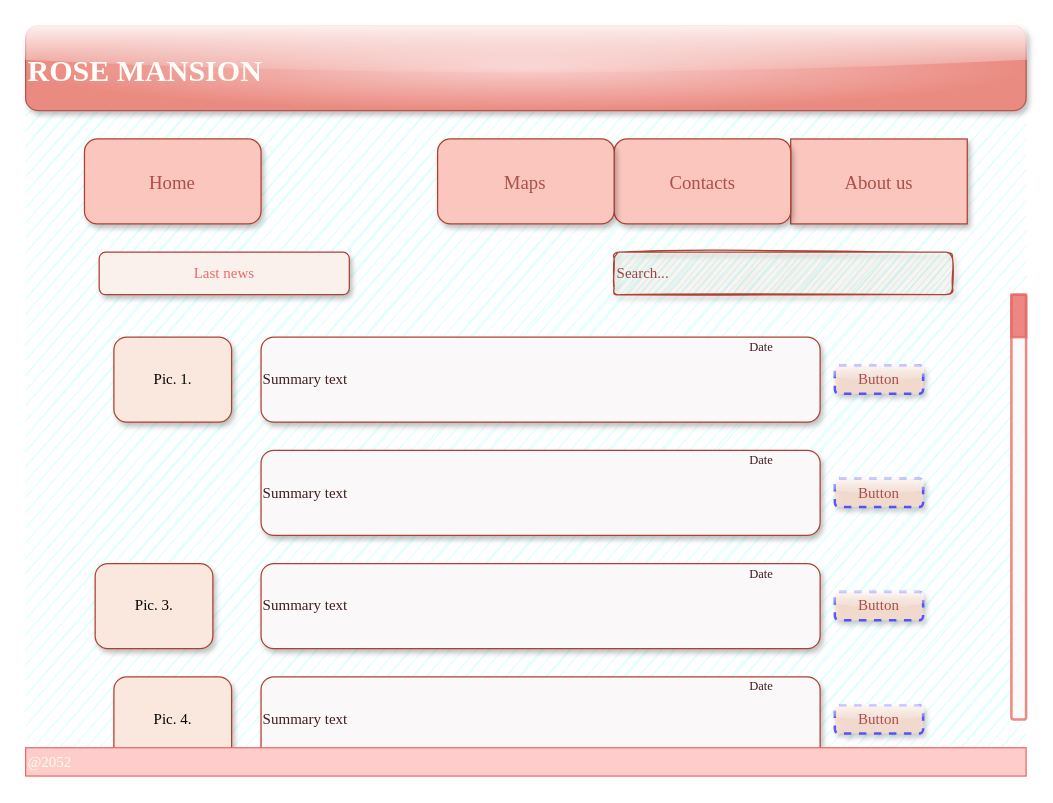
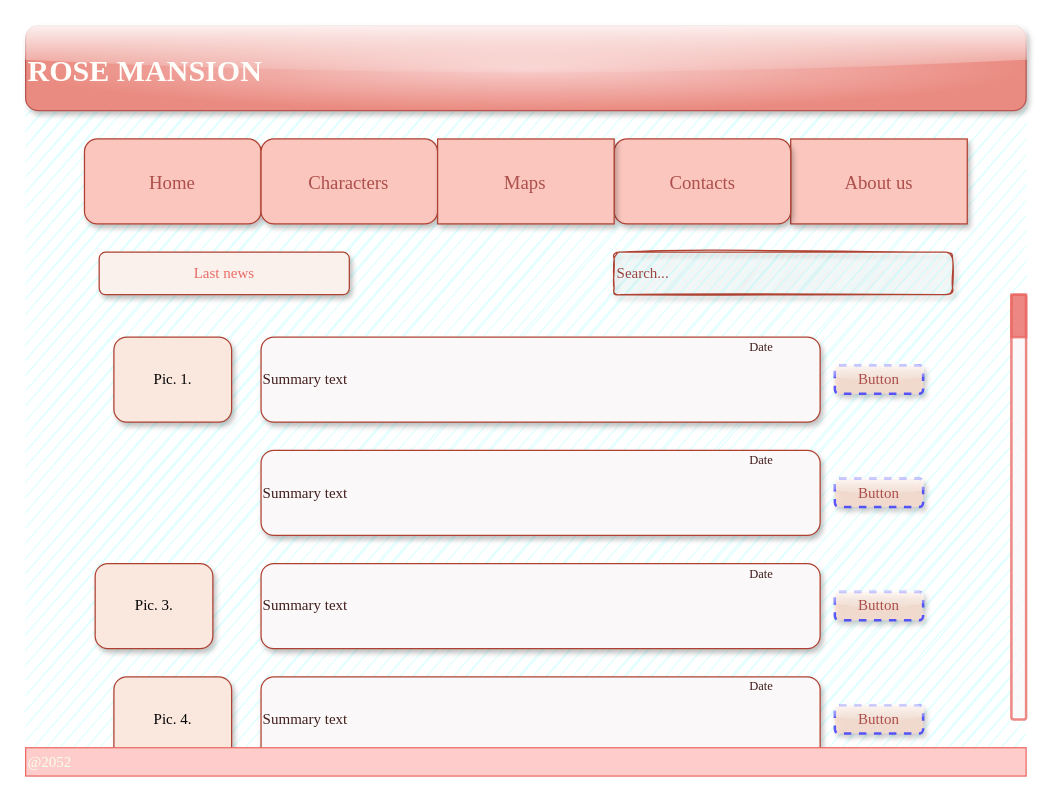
none -> (349, 181)
(526, 181) -> (526, 181)
(783, 273) -> (783, 273)
